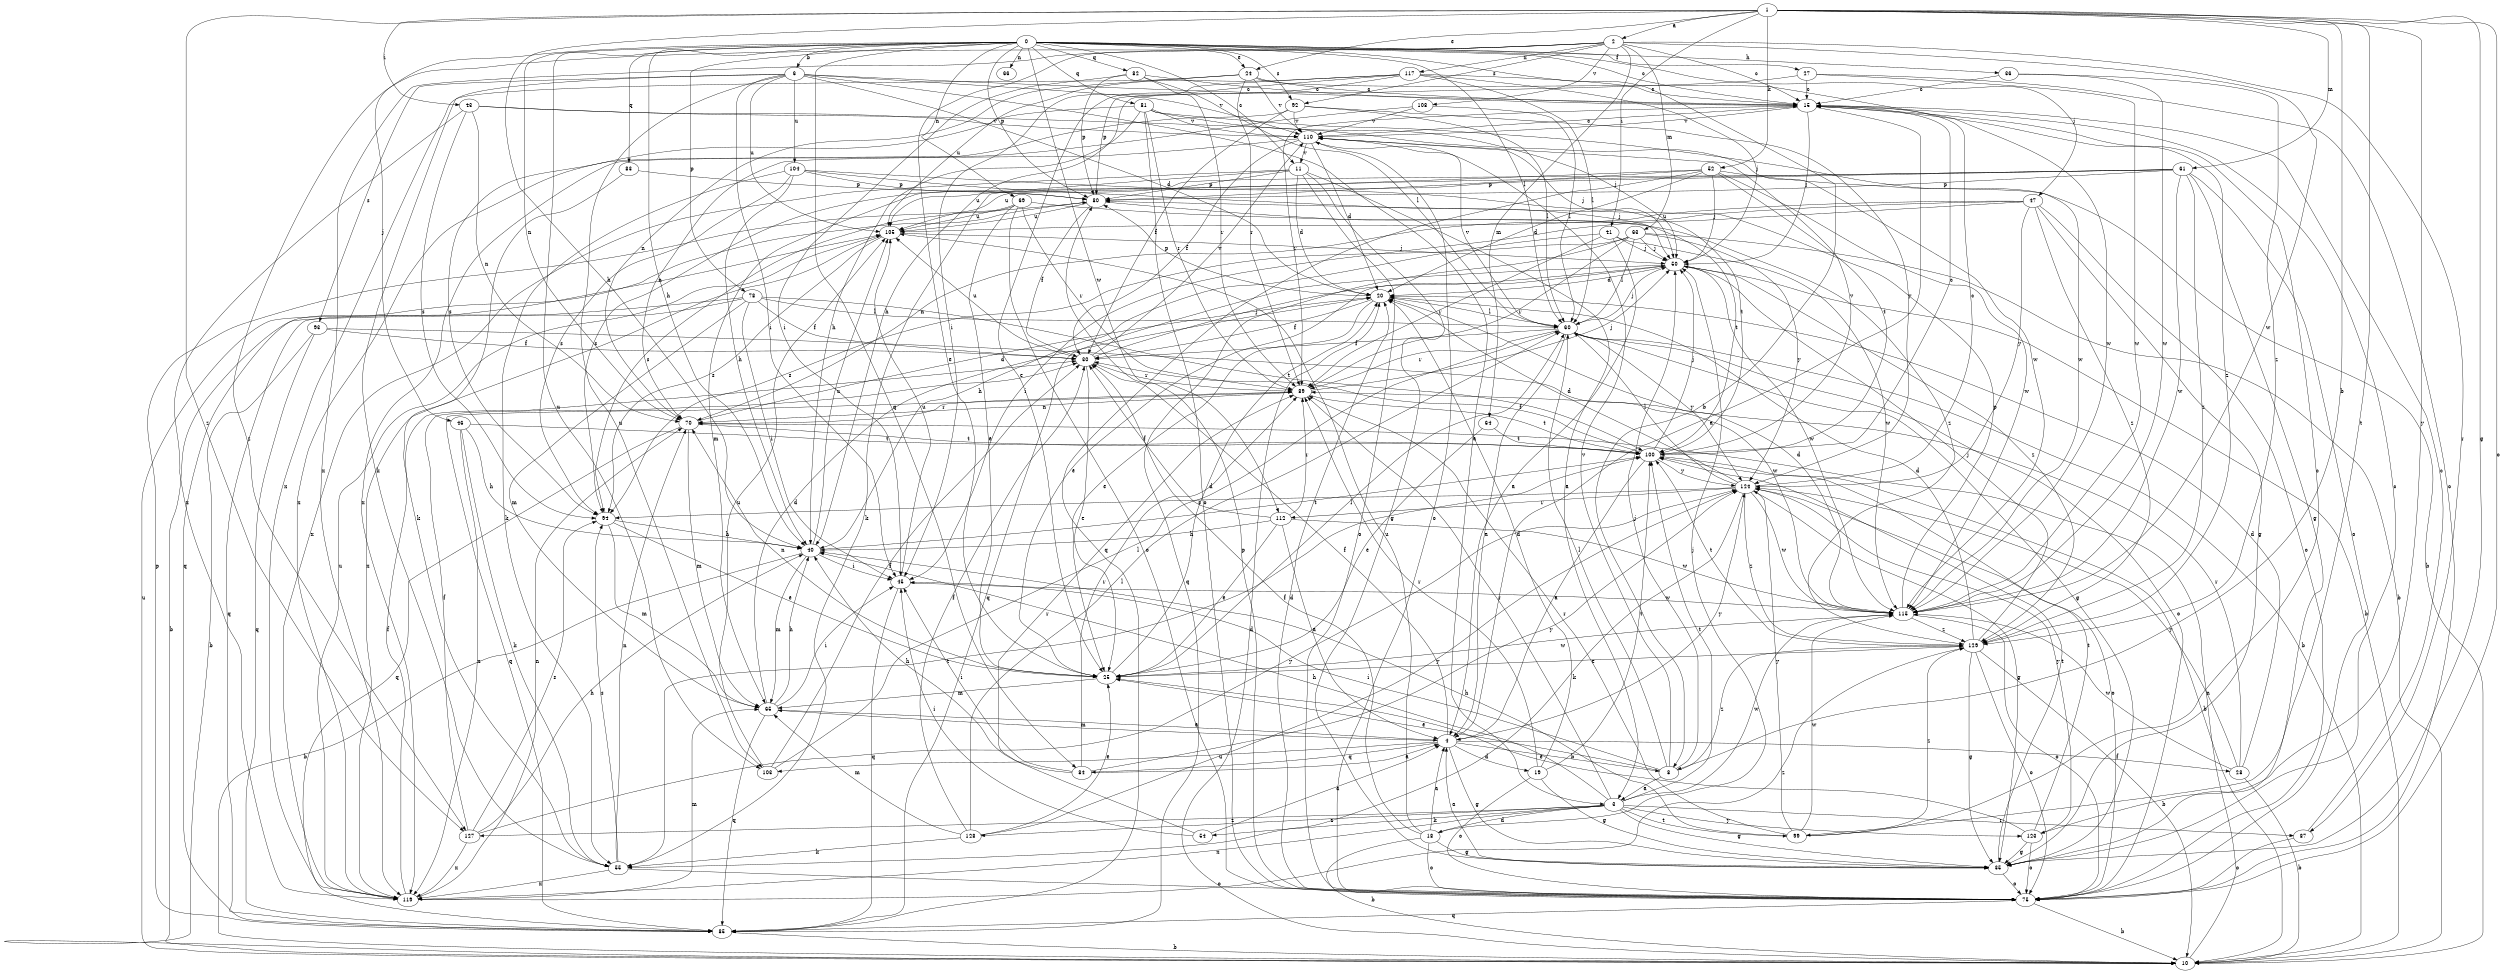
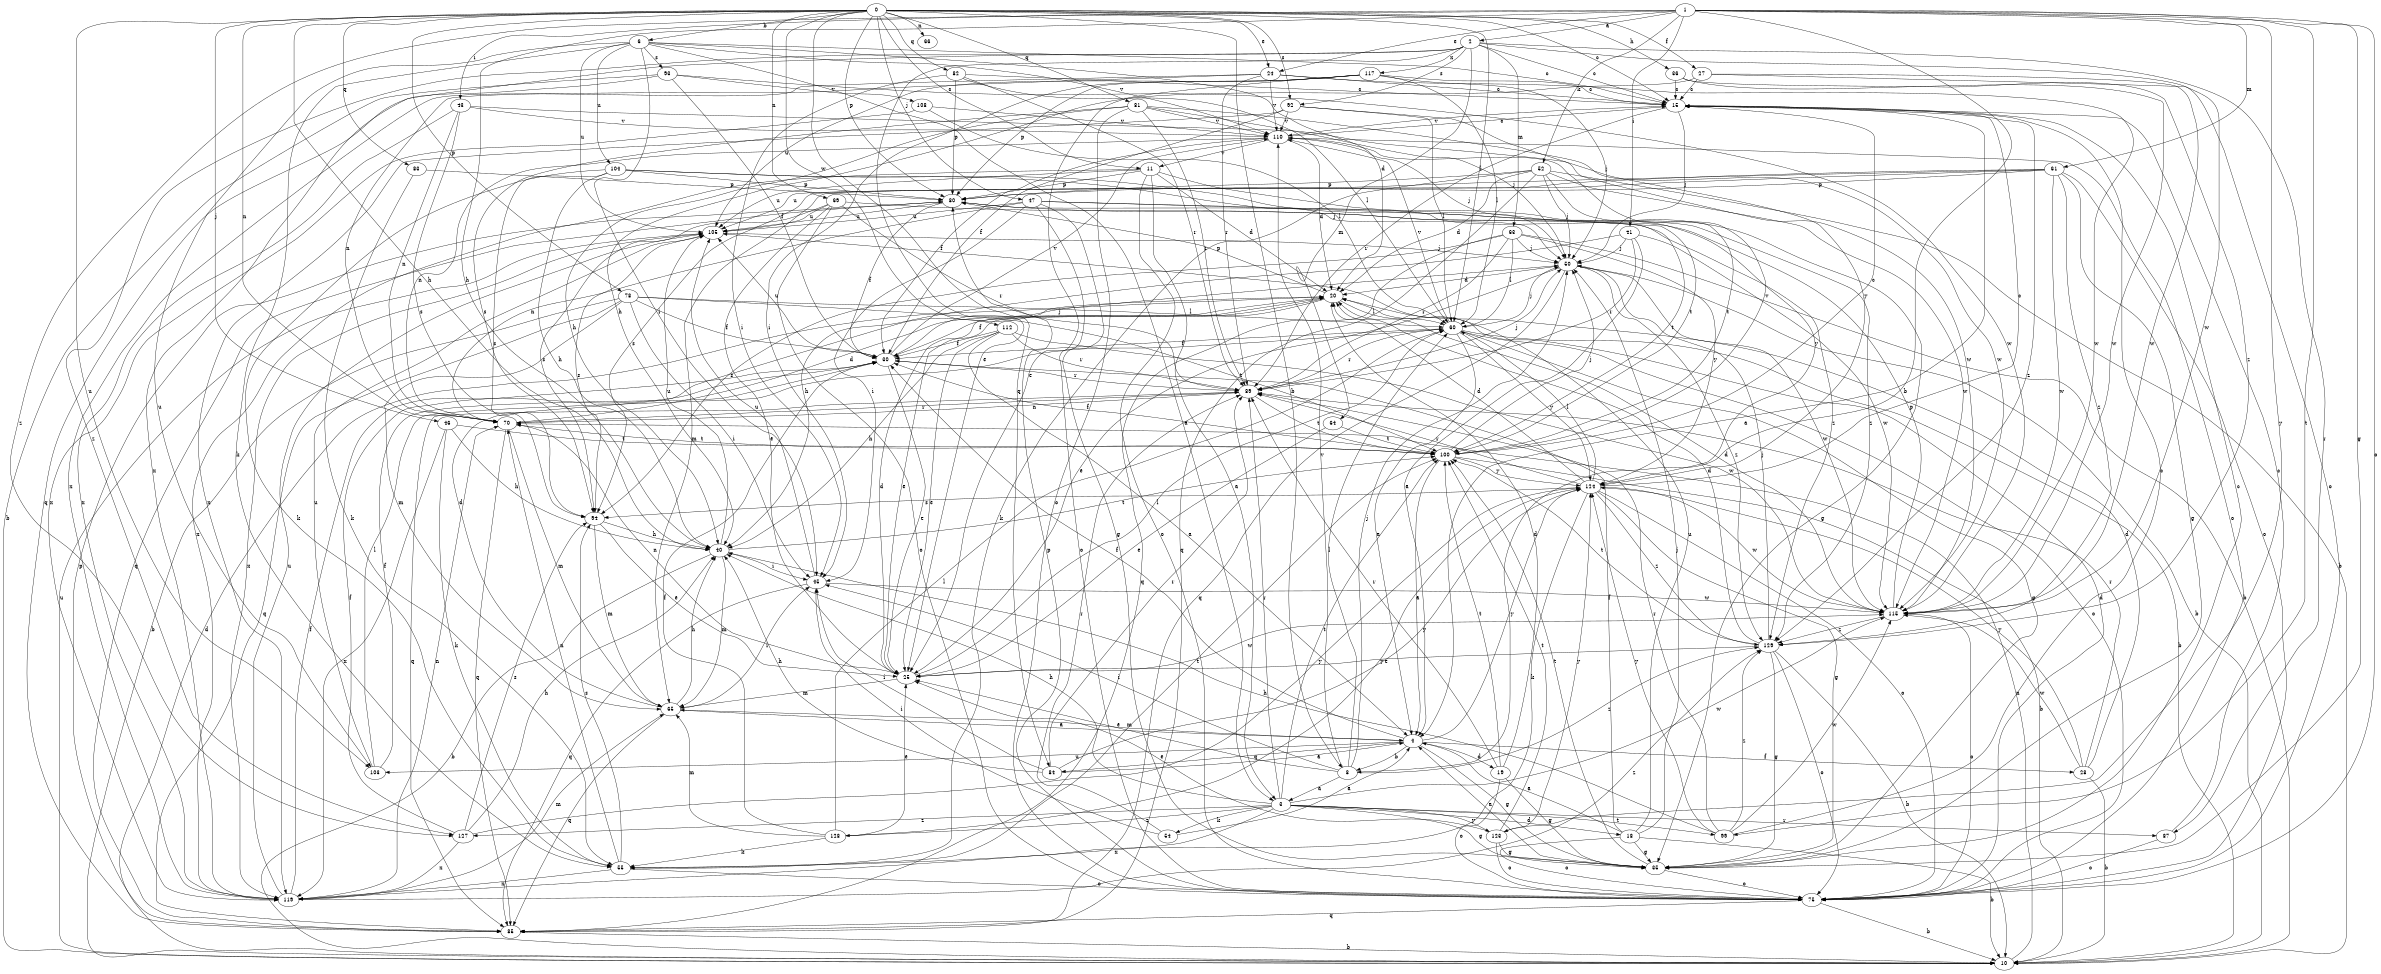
(1531, 93) -> (782, 87)
(1515, 503) -> (1422, 438)
